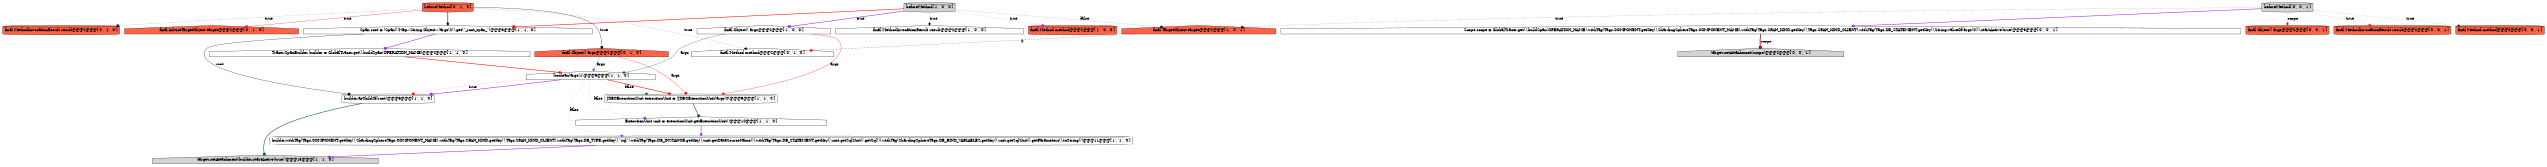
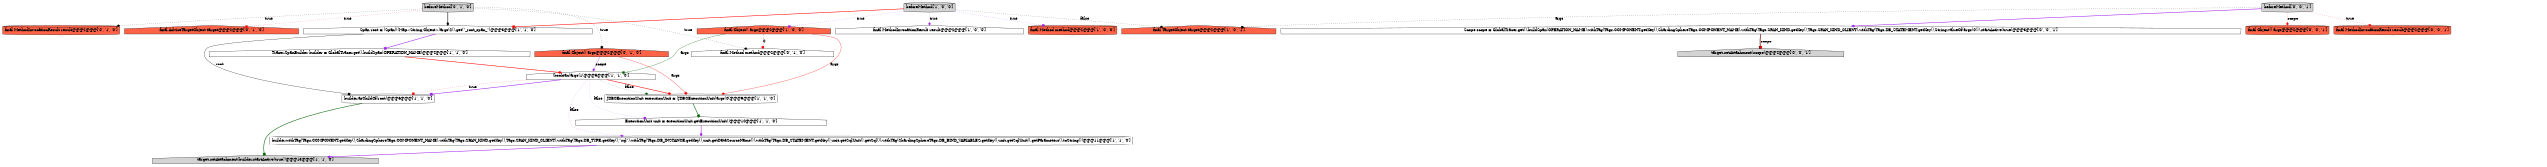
(448, 7) -> (448, 7)
(532, 10) -> (532, 10)
(271, 17) -> (271, 17)
(930, 17) -> (930, 17)
(335, 18) -> (335, 18)
(998, 18) -> (998, 18)
(847, 19) -> (847, 19)
(1559, 19) -> (1559, 19)
(764, 30) -> (764, 30)
(2500, 30) -> none
(974, 42) -> (763, 40)
(676, 53) -> (676, 53)
(601, 64) -> (601, 64)
